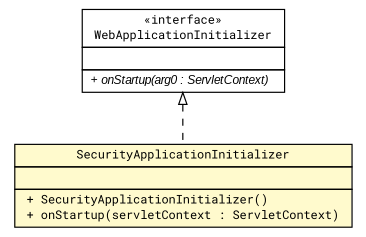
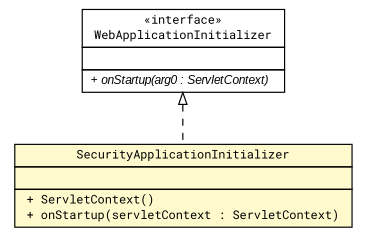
(148, 200) -> (91, 200)
